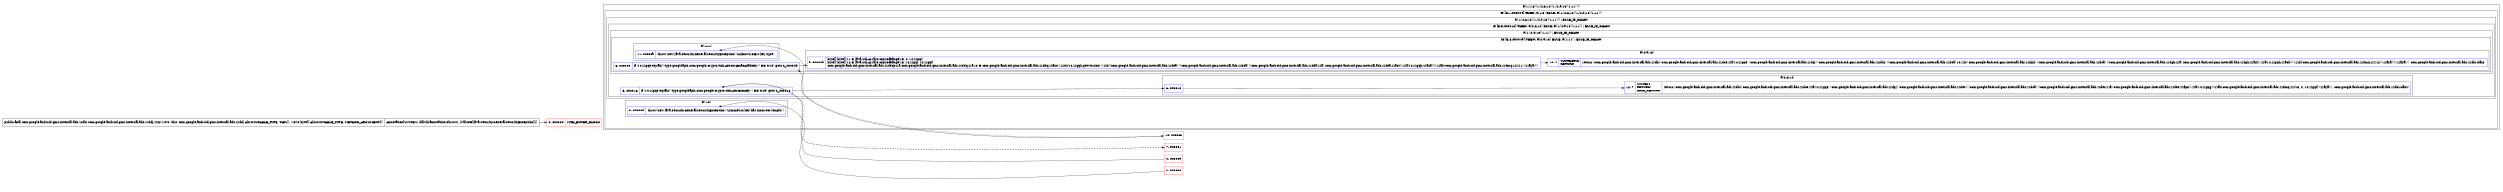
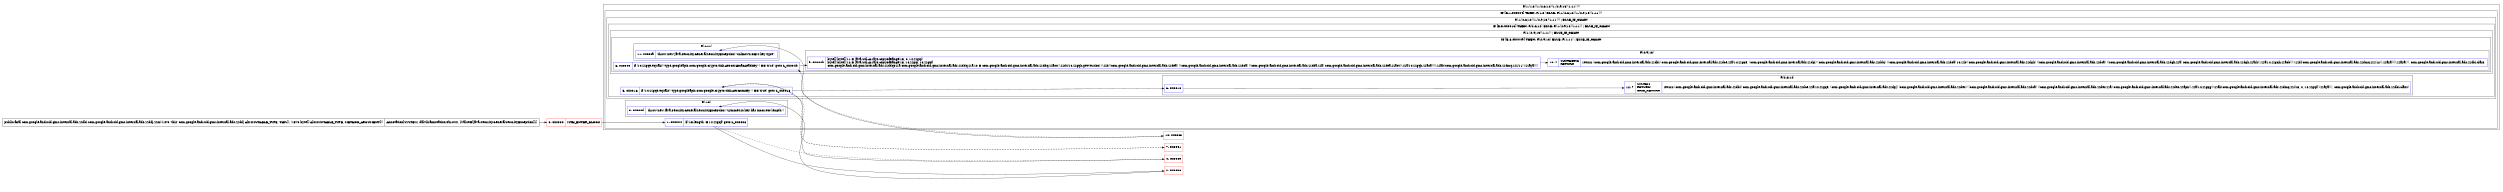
none -> (706, 122)
